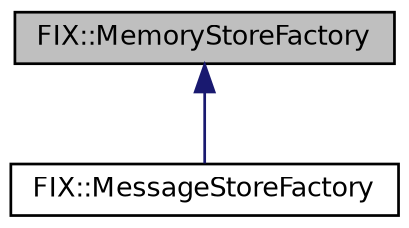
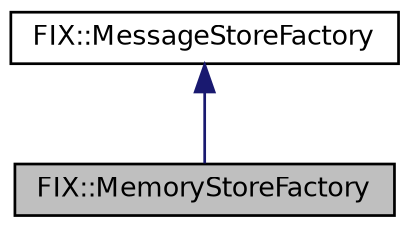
(205, 128) -> (205, 128)
